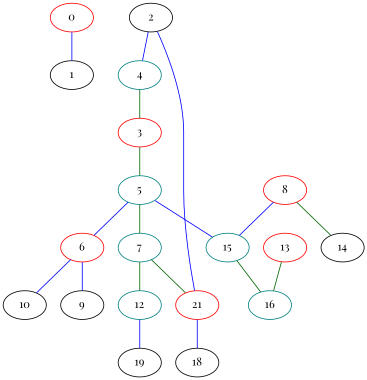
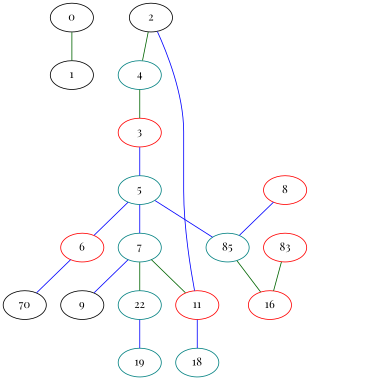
(72, 18) -> (72, 18)
(72, 46) -> (72, 46)
(145, 46) -> (145, 46)
(140, 161) -> (140, 161)
(140, 219) -> (140, 219)
(228, 248) -> (228, 248)
(285, 248) -> (285, 248)
(343, 248) -> none
(82, 276) -> (111, 276)
(25, 305) -> (25, 305)
(140, 305) -> (140, 305)
(197, 305) -> (197, 305)
(270, 305) -> (270, 305)
(140, 363) -> (140, 363)
(197, 363) -> (197, 363)
